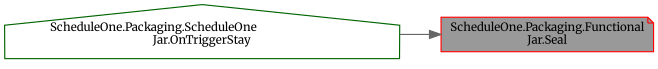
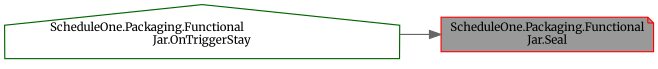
(202, 34) -> (202, 34)
